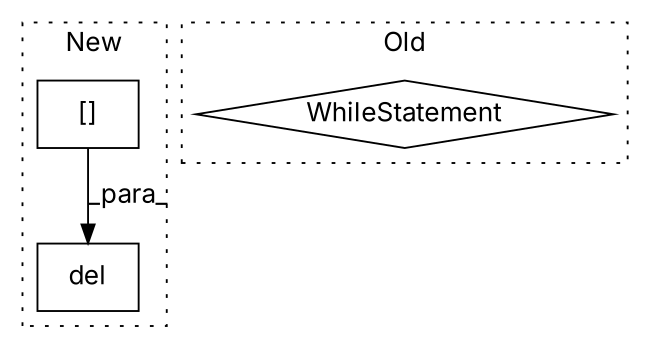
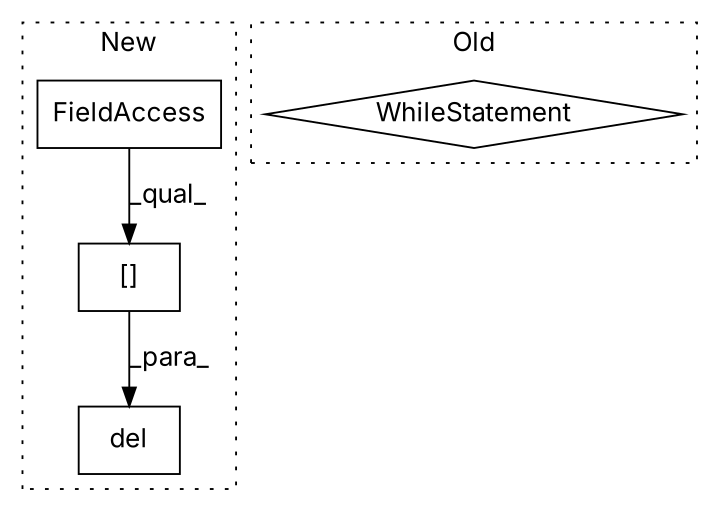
none -> (129, 114)
